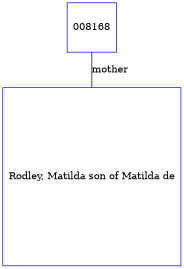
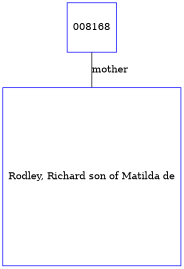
(92, 177) -> (92, 177)
